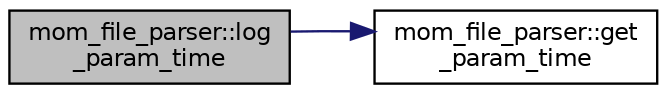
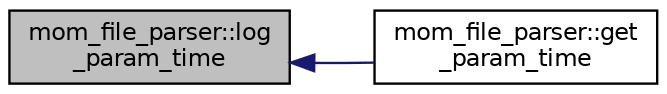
(321, 31) -> (345, 63)
